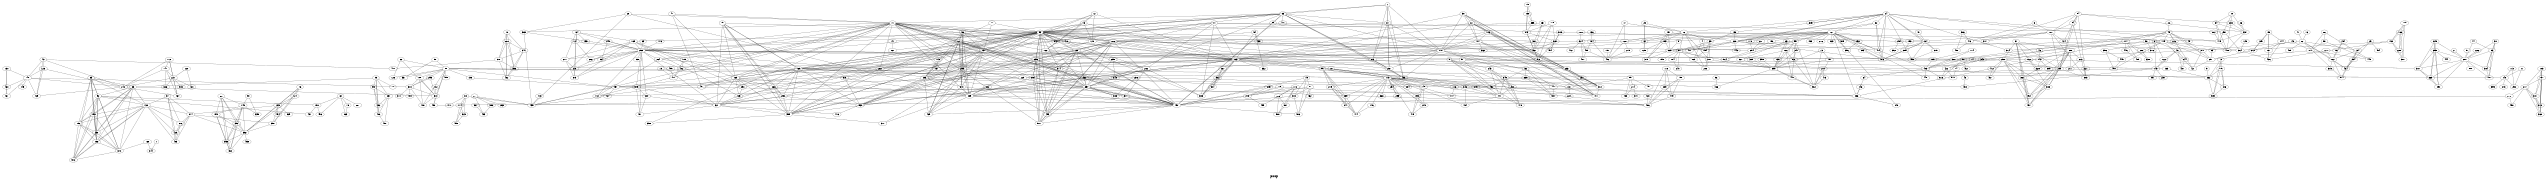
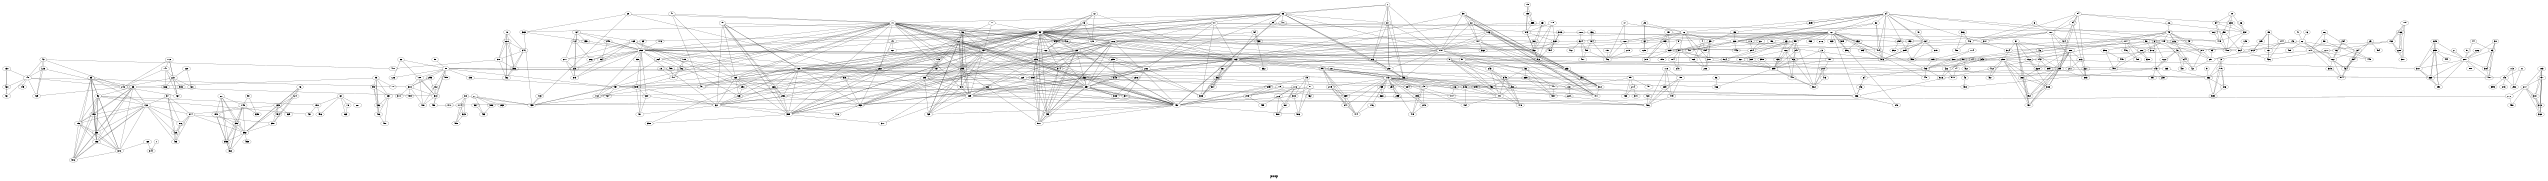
(950, 69) -> (874, 78)
(404, 78) -> none
none -> (1381, 87)
